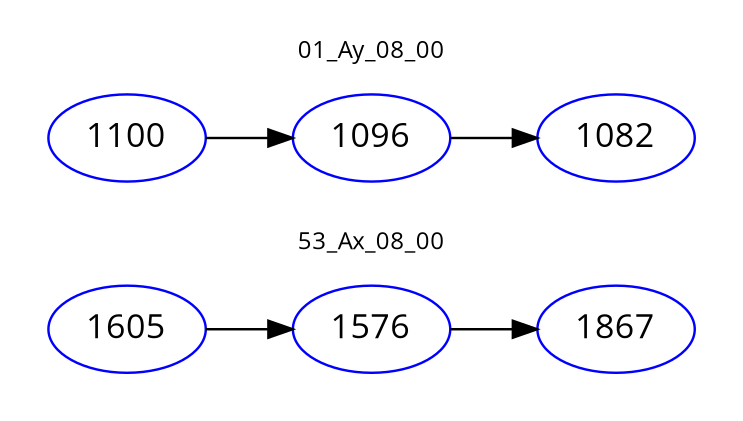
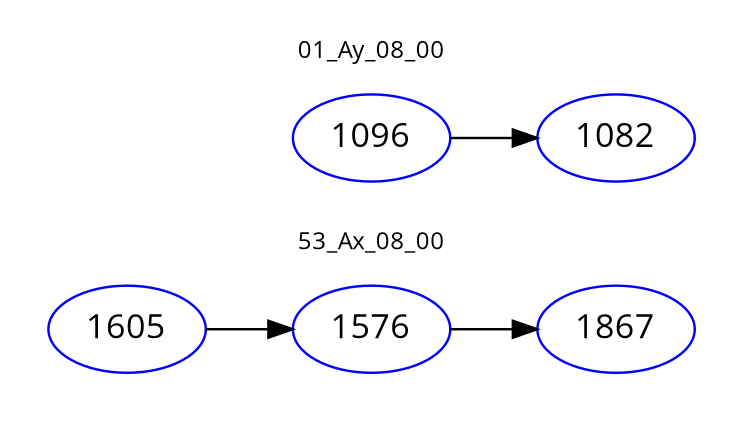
(127, 138) -> none
